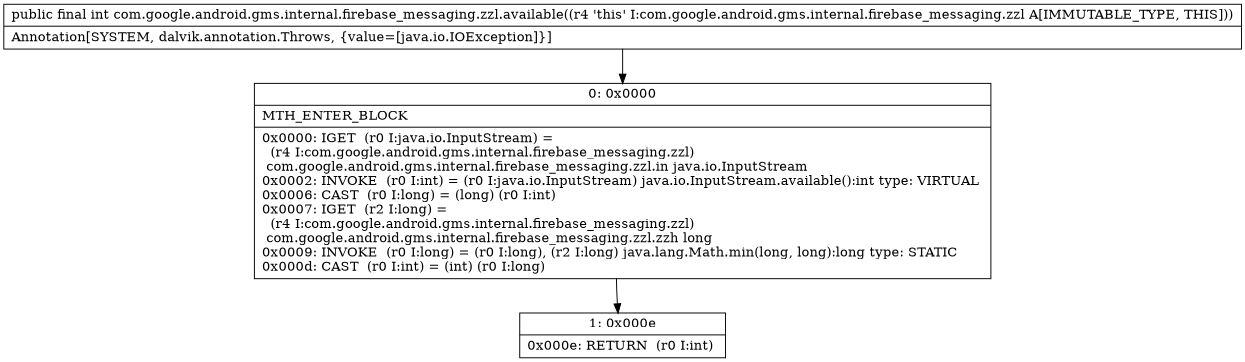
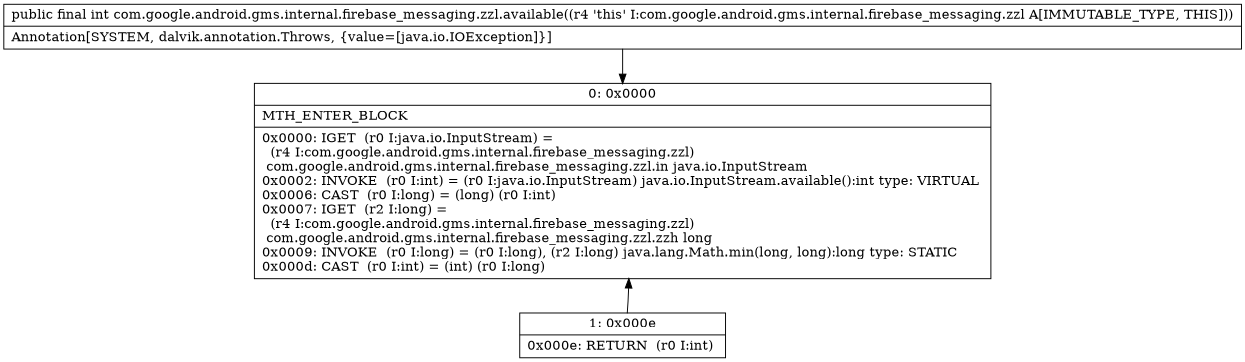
(617, 291) -> (628, 301)
